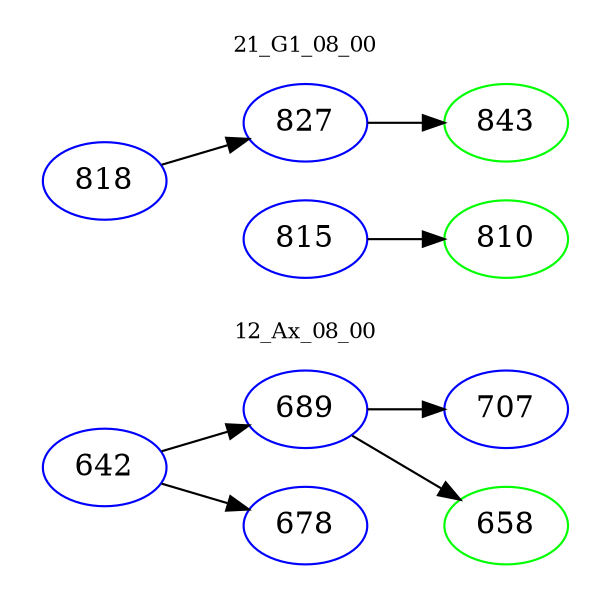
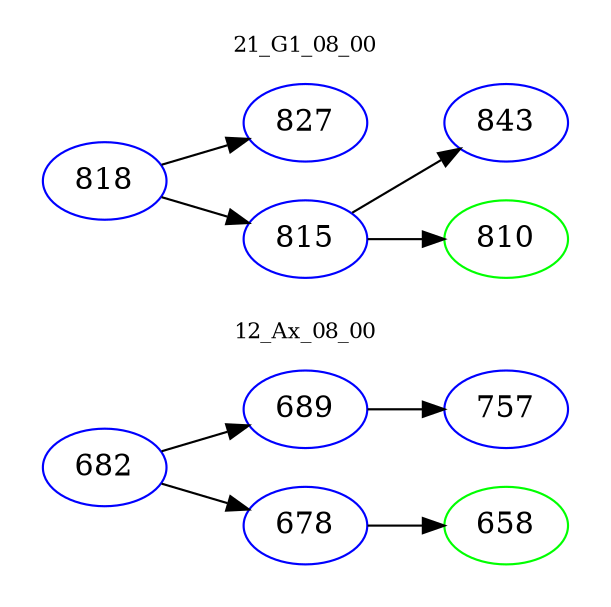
(395, 123) -> (397, 186)
(506, 123) -> (506, 123)
none -> (195, 207)
(506, 409) -> (506, 409)
(397, 462) -> (395, 526)
(105, 467) -> (105, 467)
